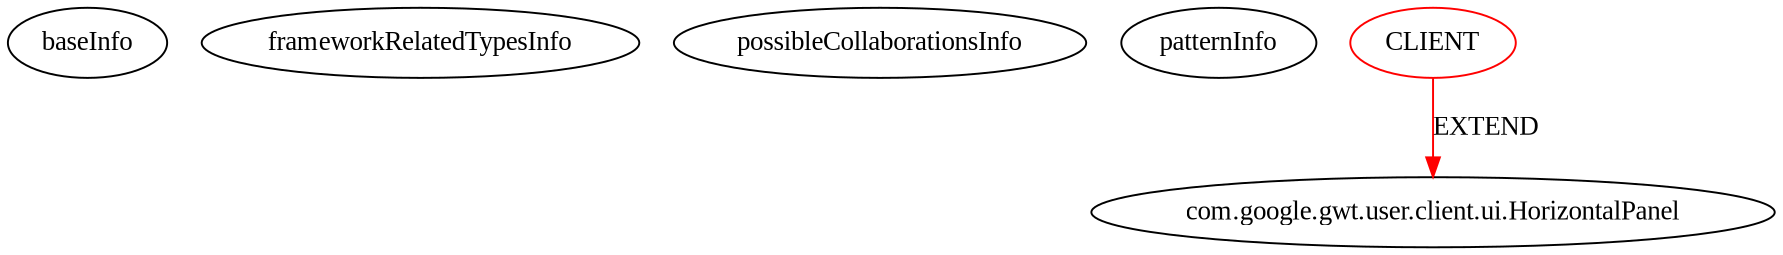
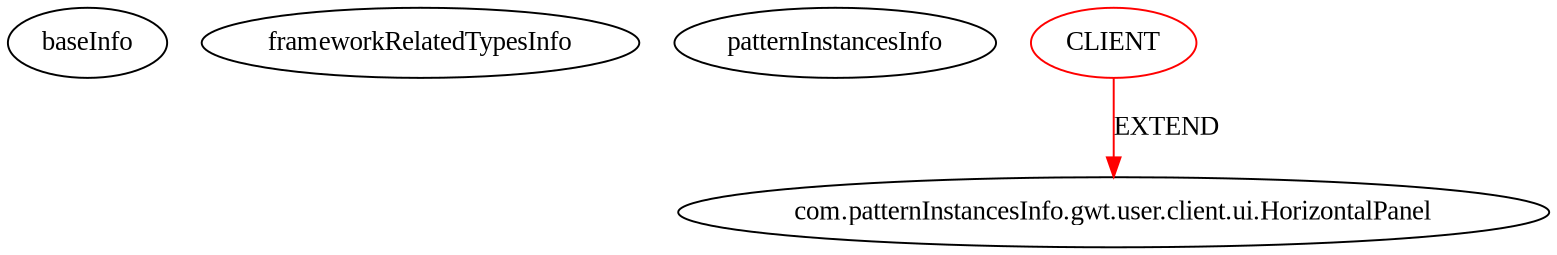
none -> (835, 43)
(880, 43) -> none
(1219, 43) -> none
(1433, 212) -> (1114, 212)
